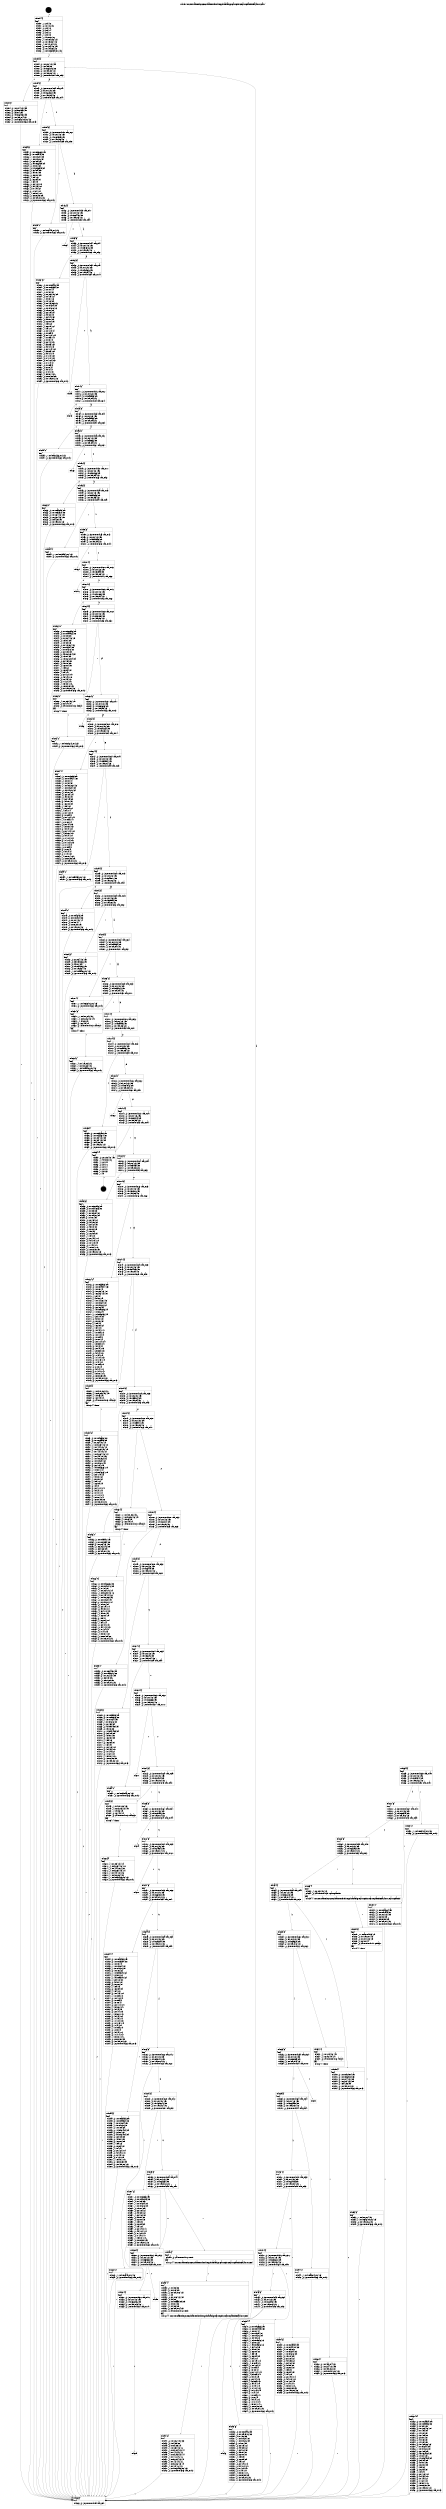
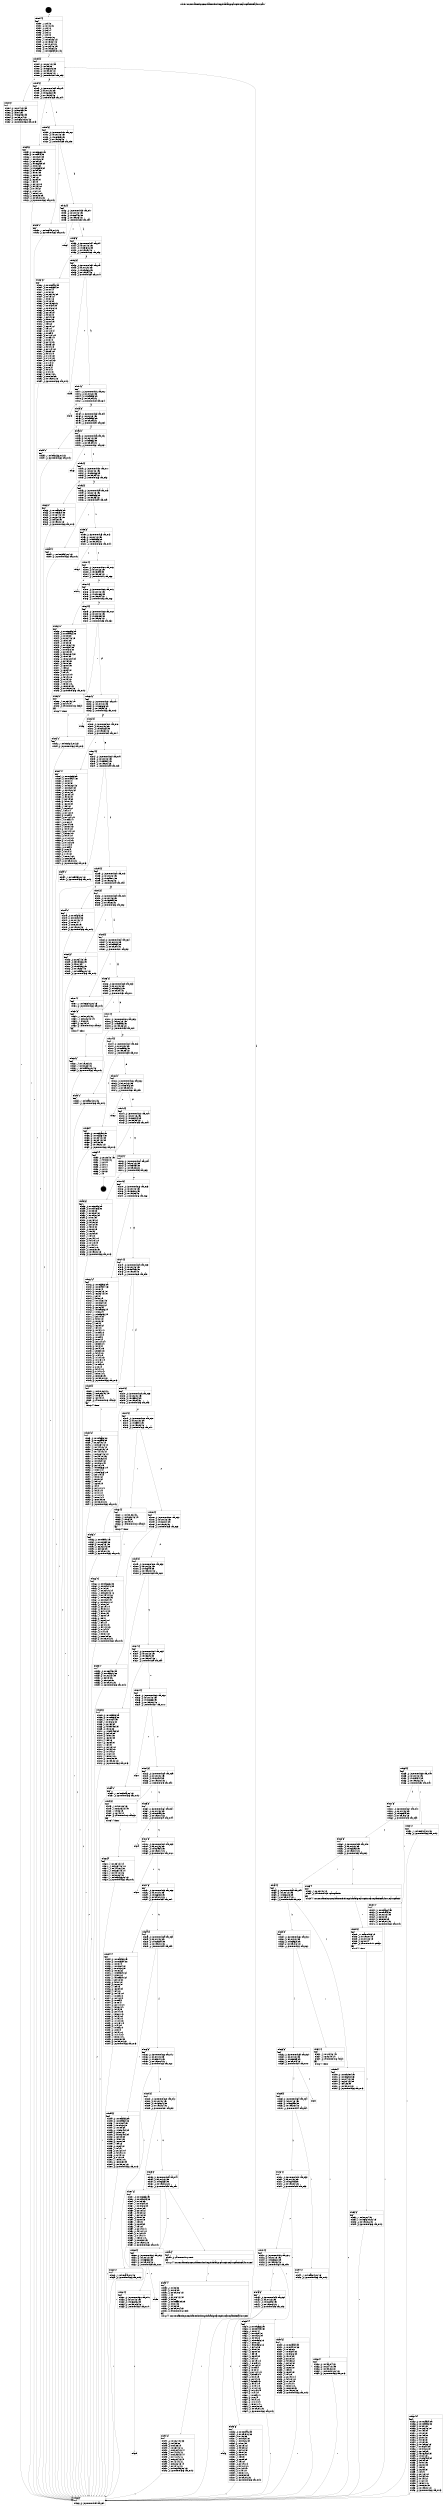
none -> (89, 1100)
